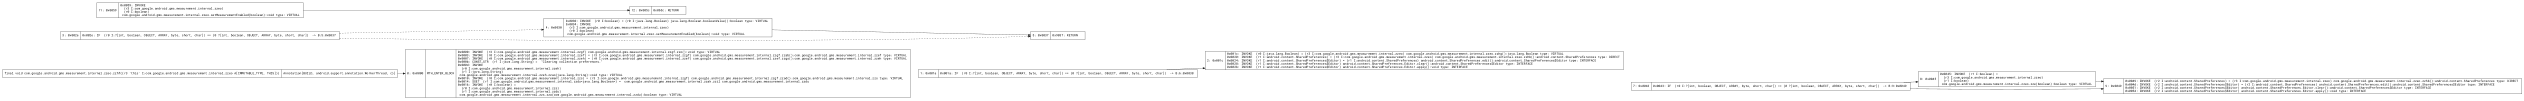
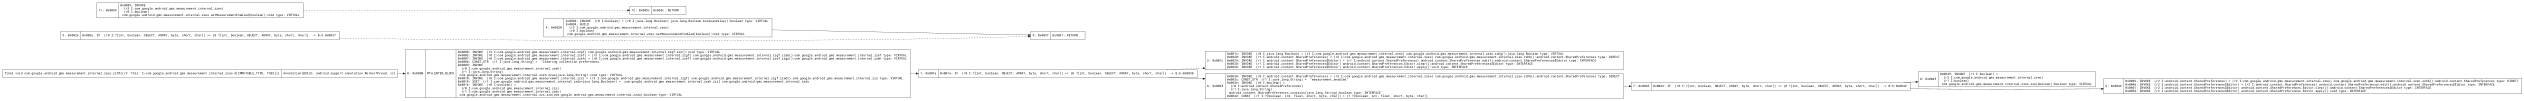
(465, 10) -> (465, 10)
(580, 24) -> (579, 24)
(441, 31) -> none
(1185, 69) -> (1185, 69)
none -> (913, 74)
(2099, 81) -> none
none -> (1414, 86)
